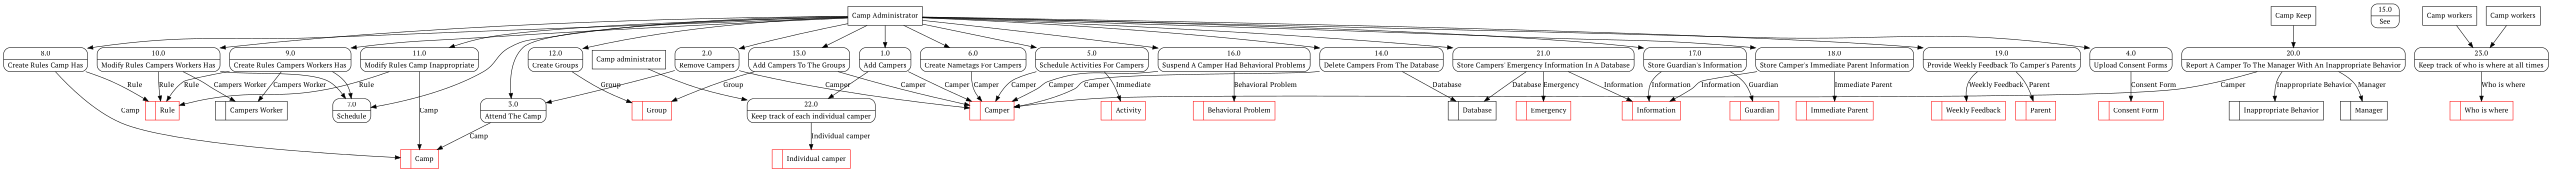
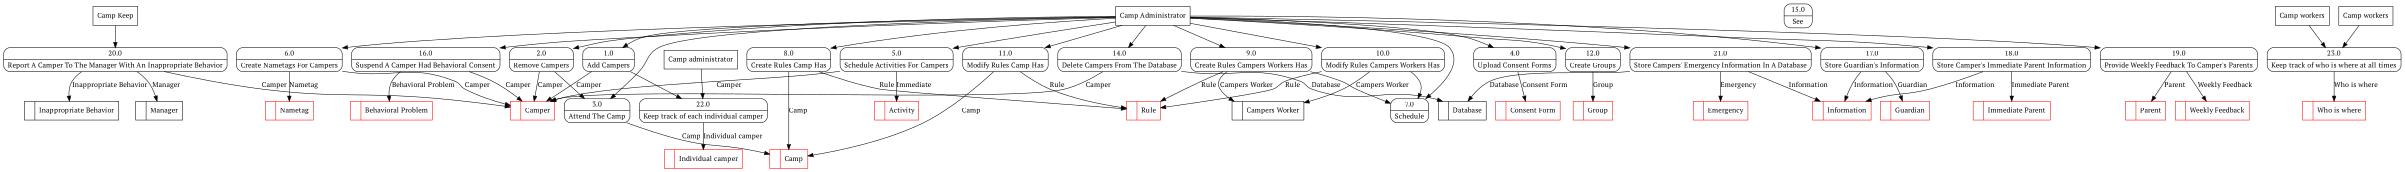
(799, 60) -> none
(420, 65) -> (1005, 65)
(1234, 65) -> (426, 65)
none -> (289, 111)
